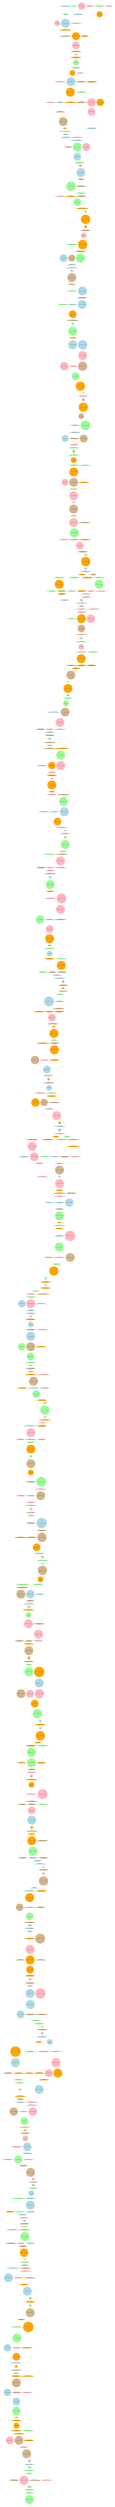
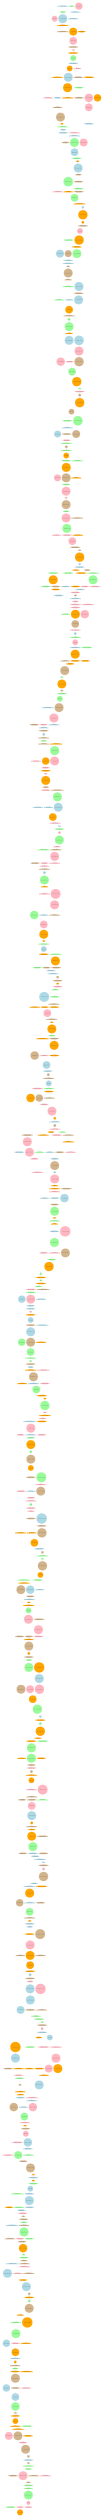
(60, 82) -> (57, 77)
none -> (28, 2503)
